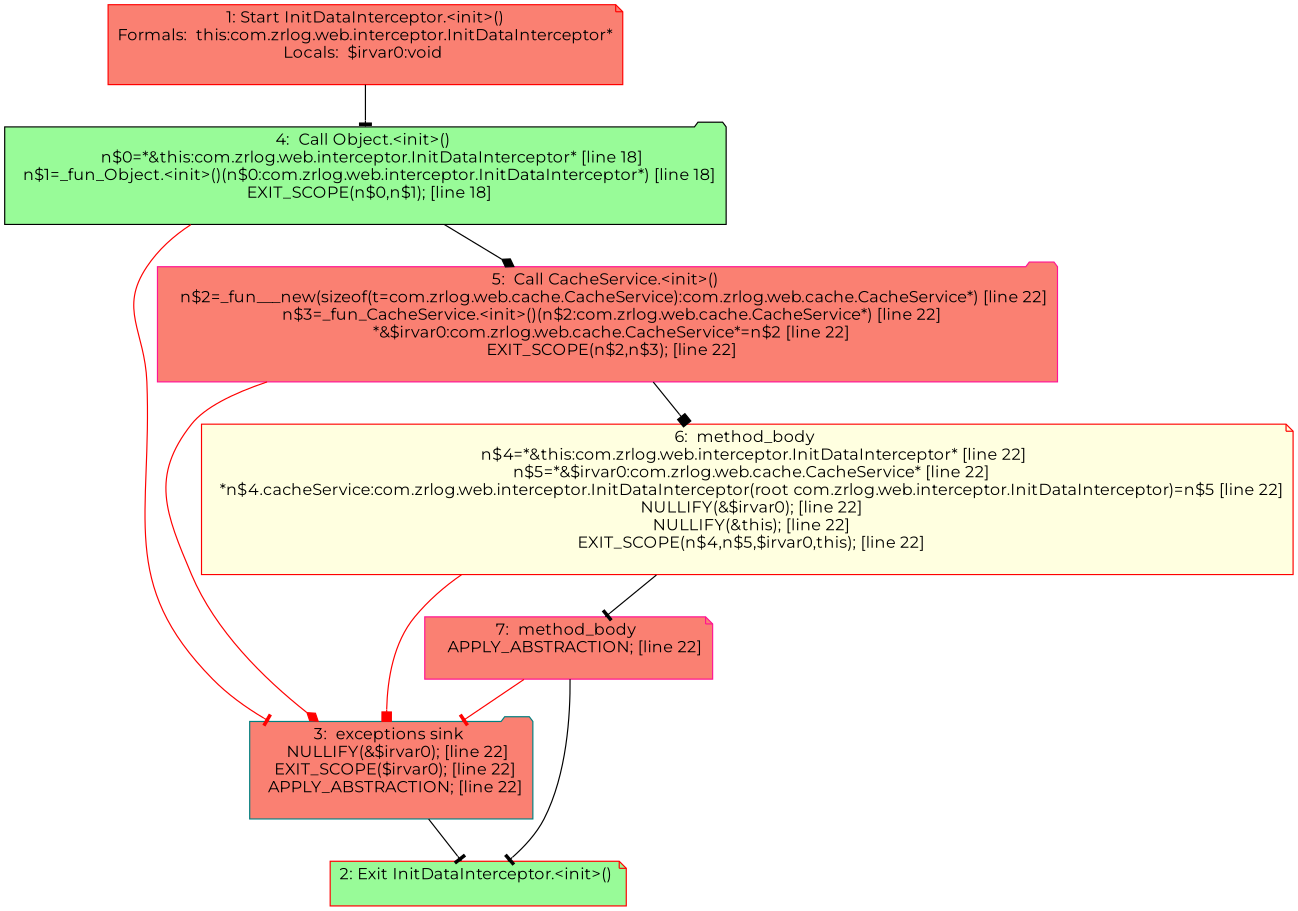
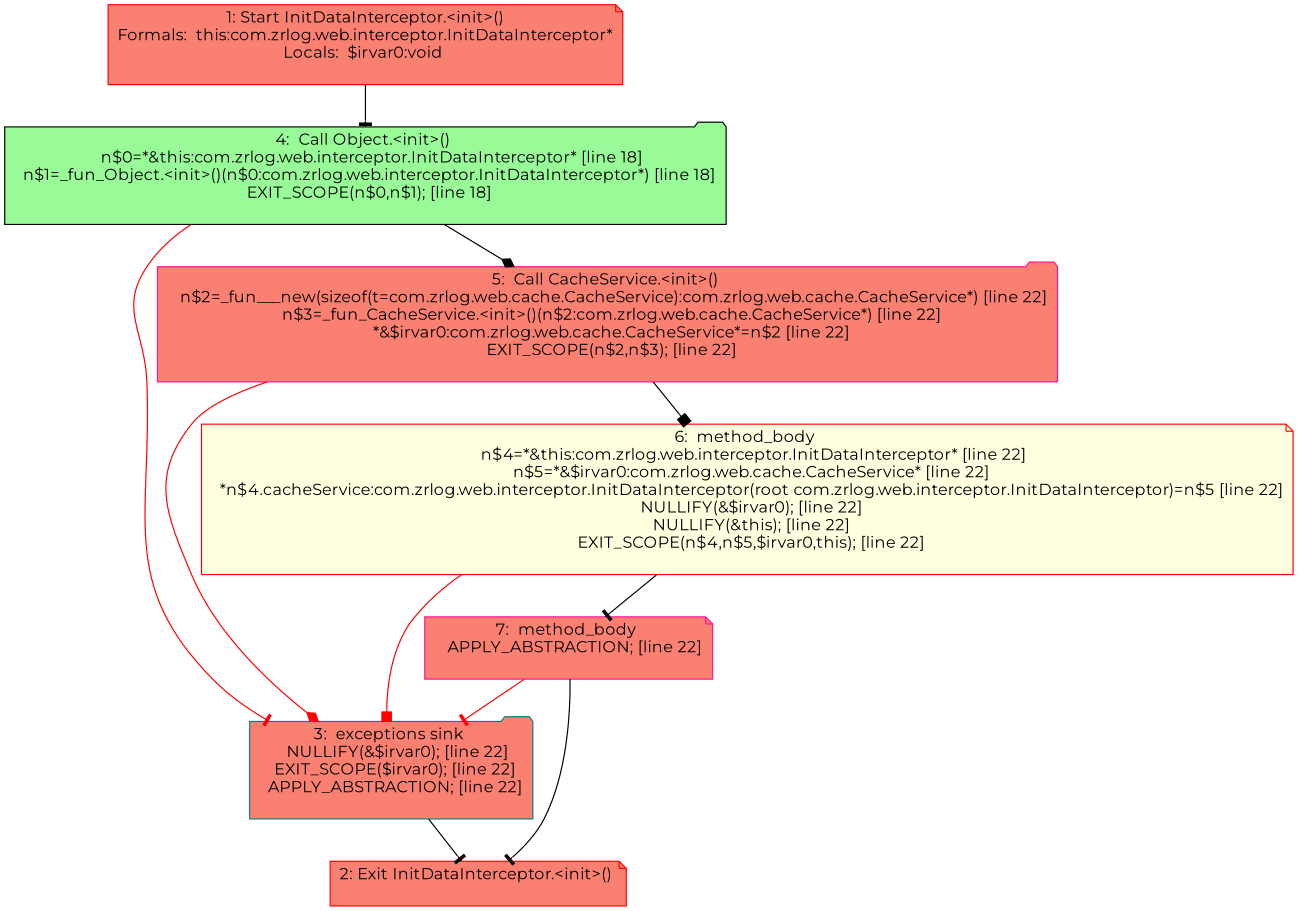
(478, 884) -> (478, 884)
